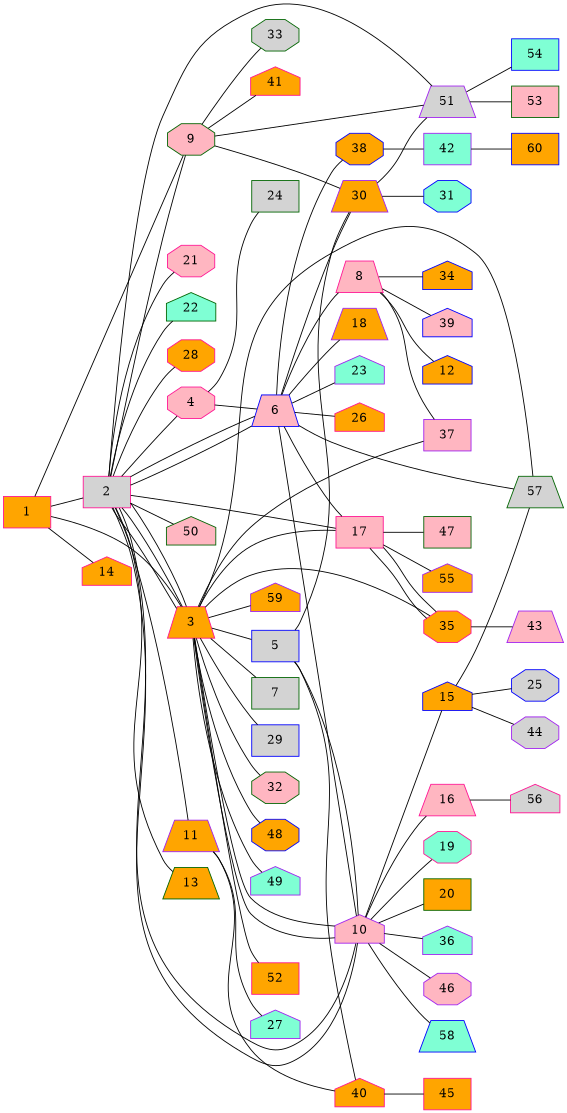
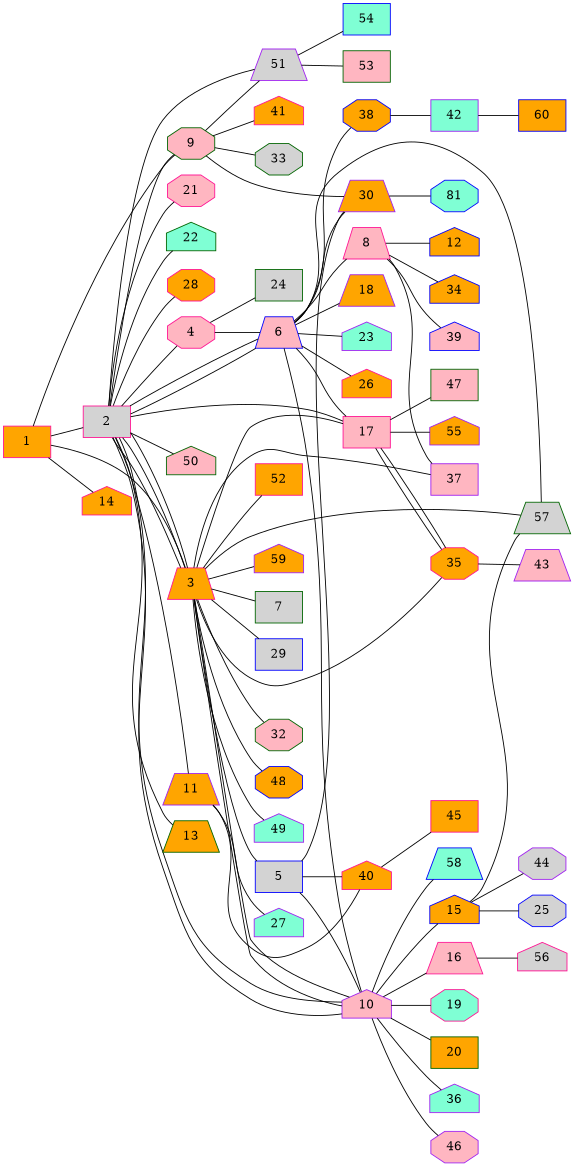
(401, 154) -> none
(447, 196) -> (455, 196)
